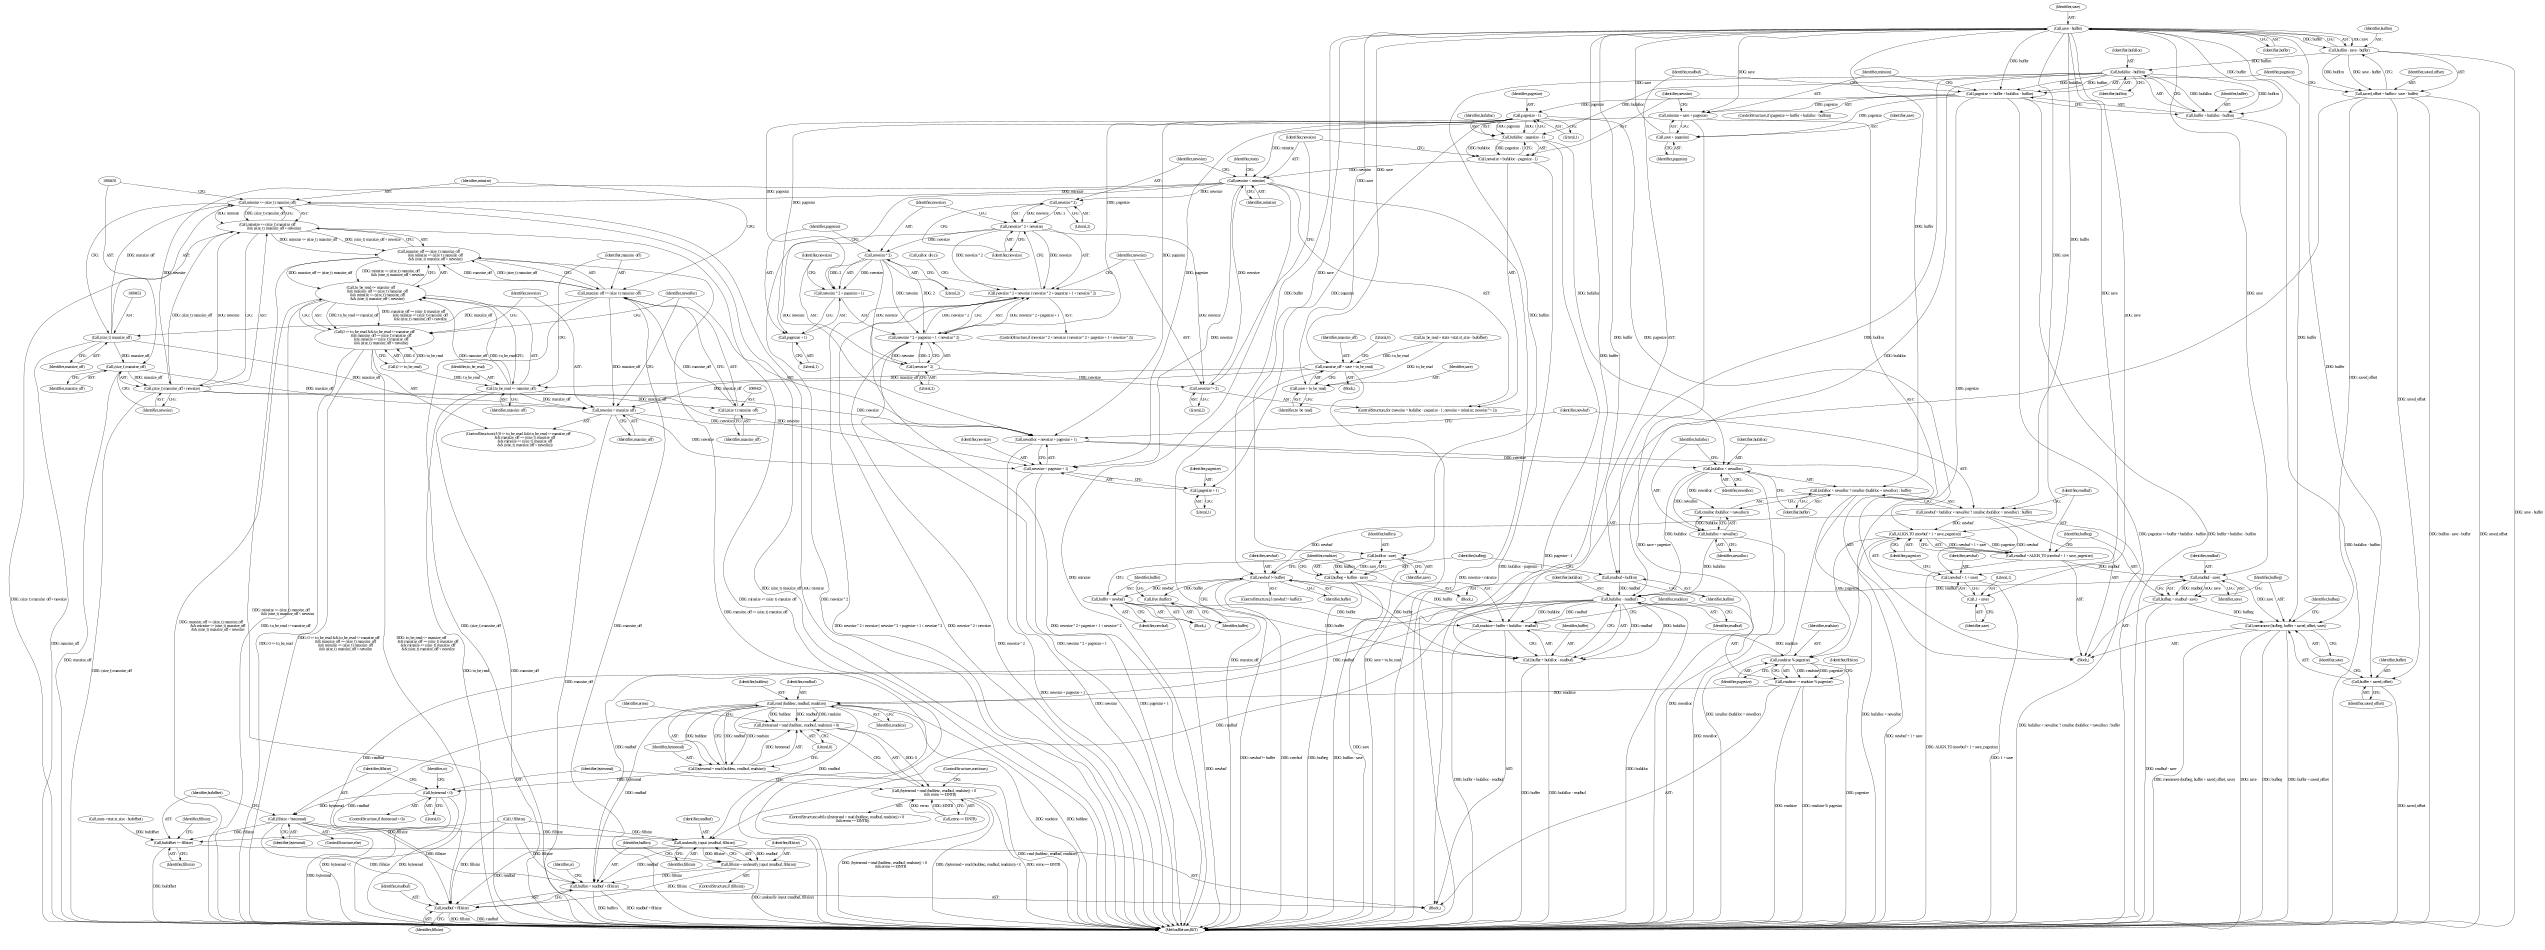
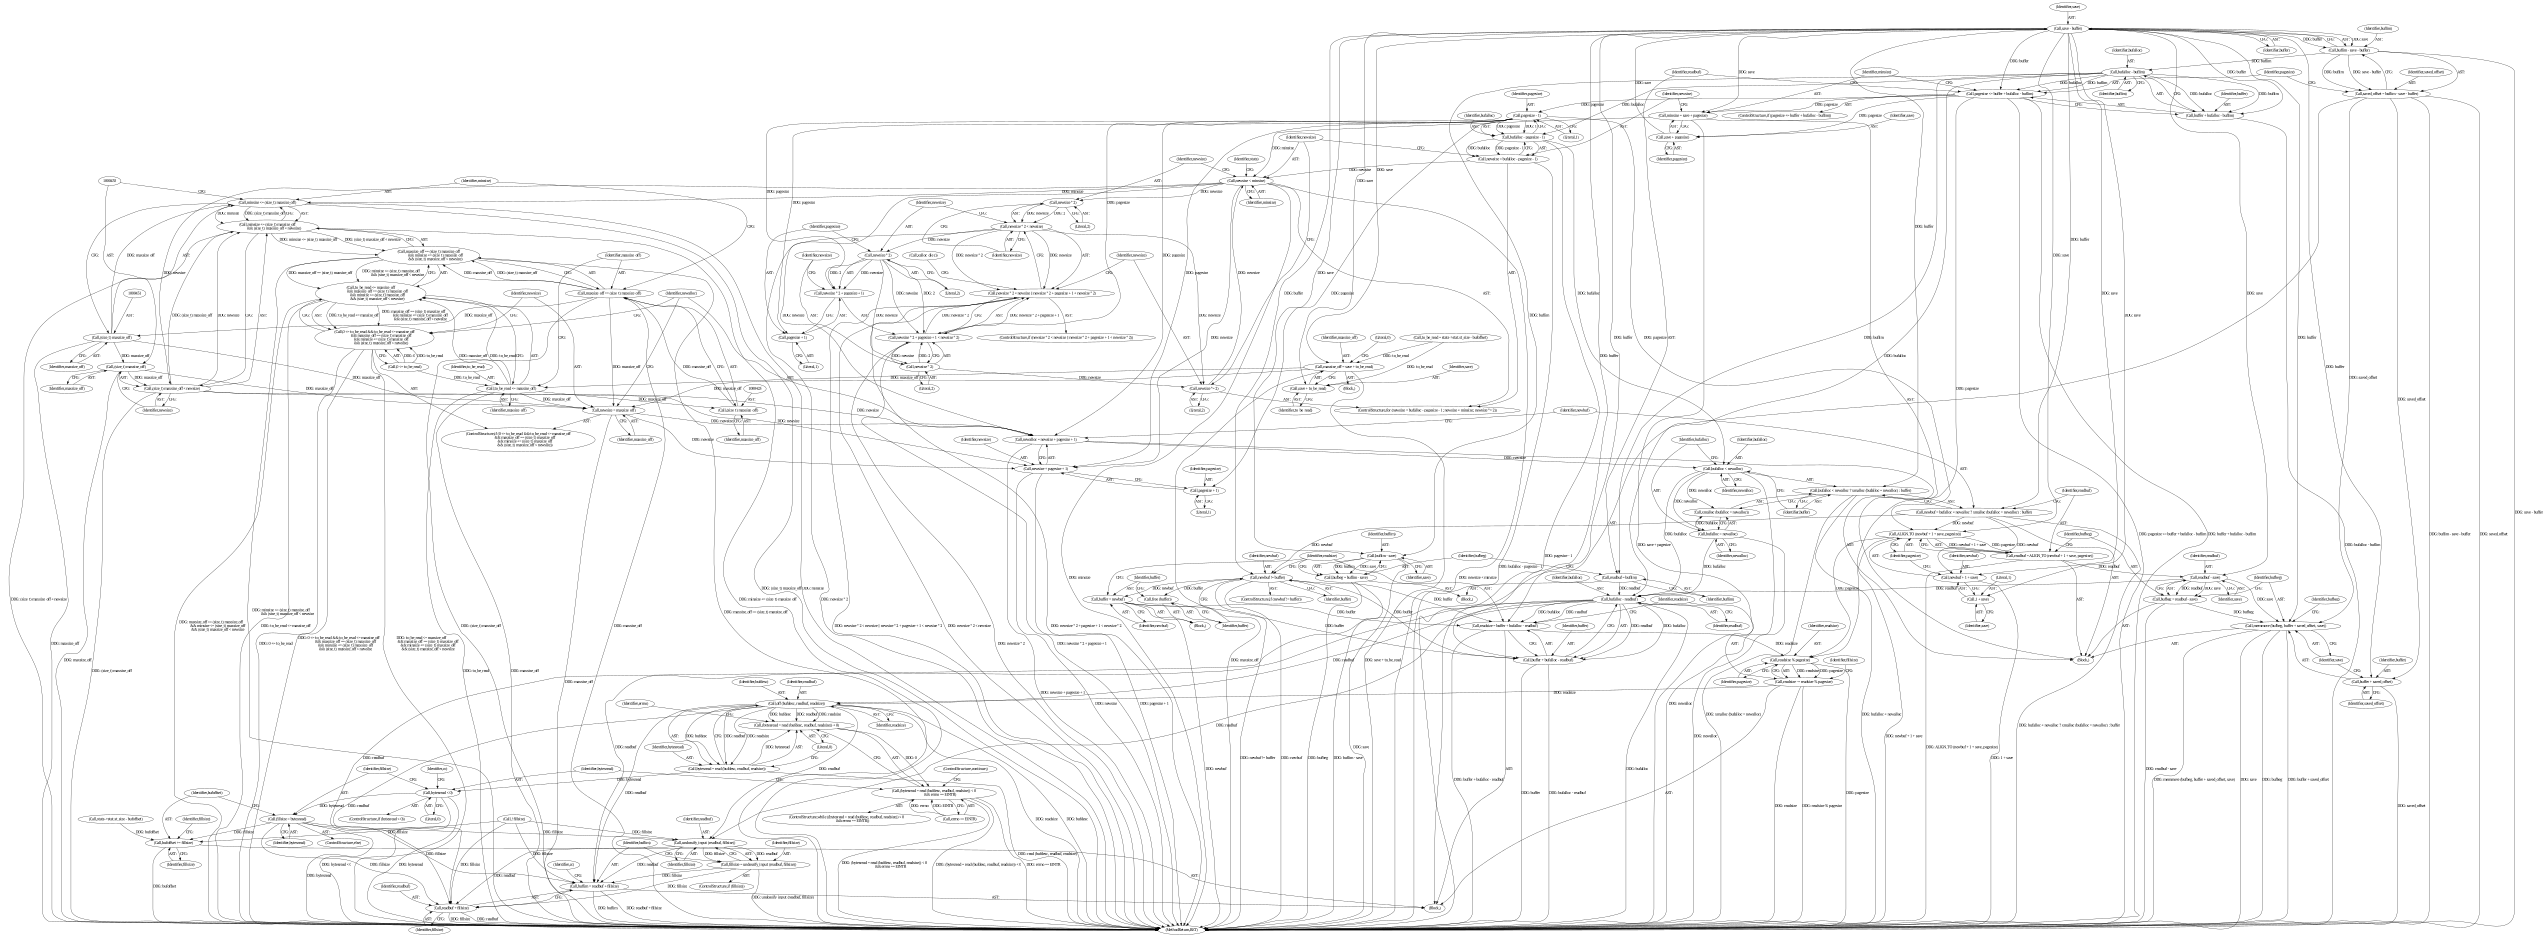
(796, 704) -> (796, 704)
